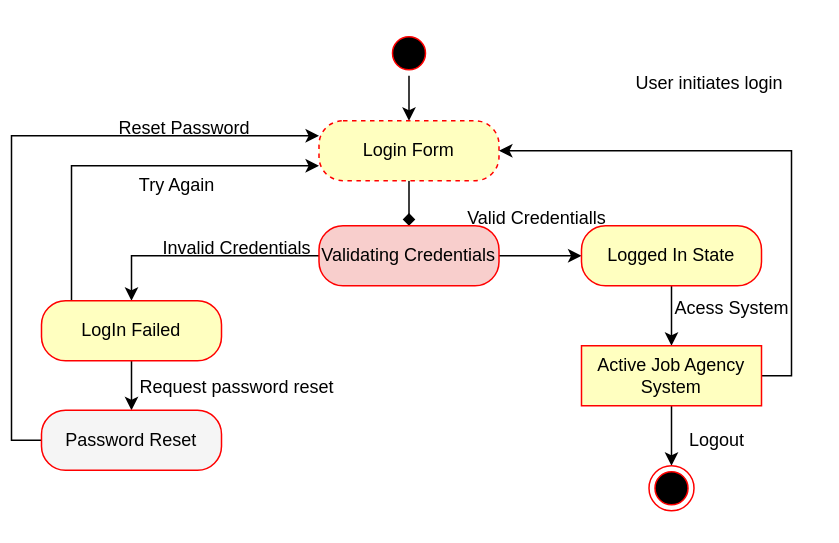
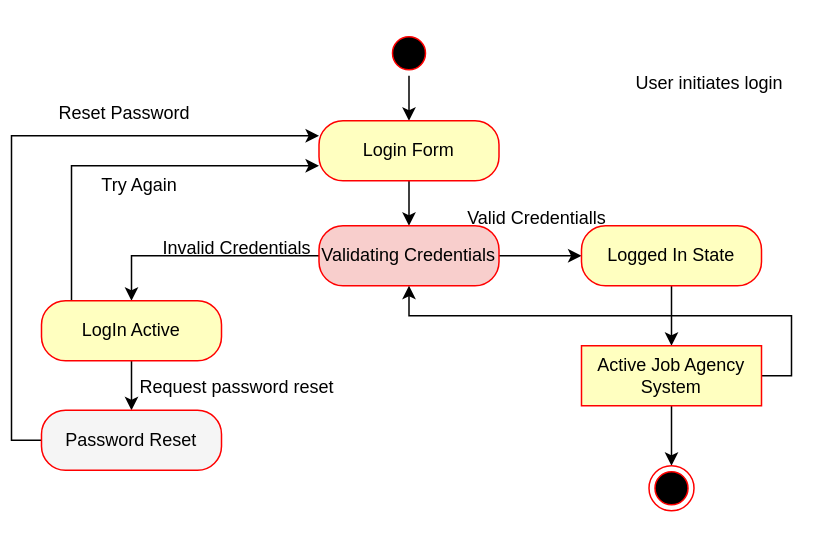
(184, 128) -> (124, 113)
(409, 151) -> (409, 151)
(734, 151) -> (591, 316)
(176, 185) -> (139, 185)
(409, 213) -> (409, 214)
(731, 308) -> none
(131, 331) -> (131, 331)
(716, 440) -> none
